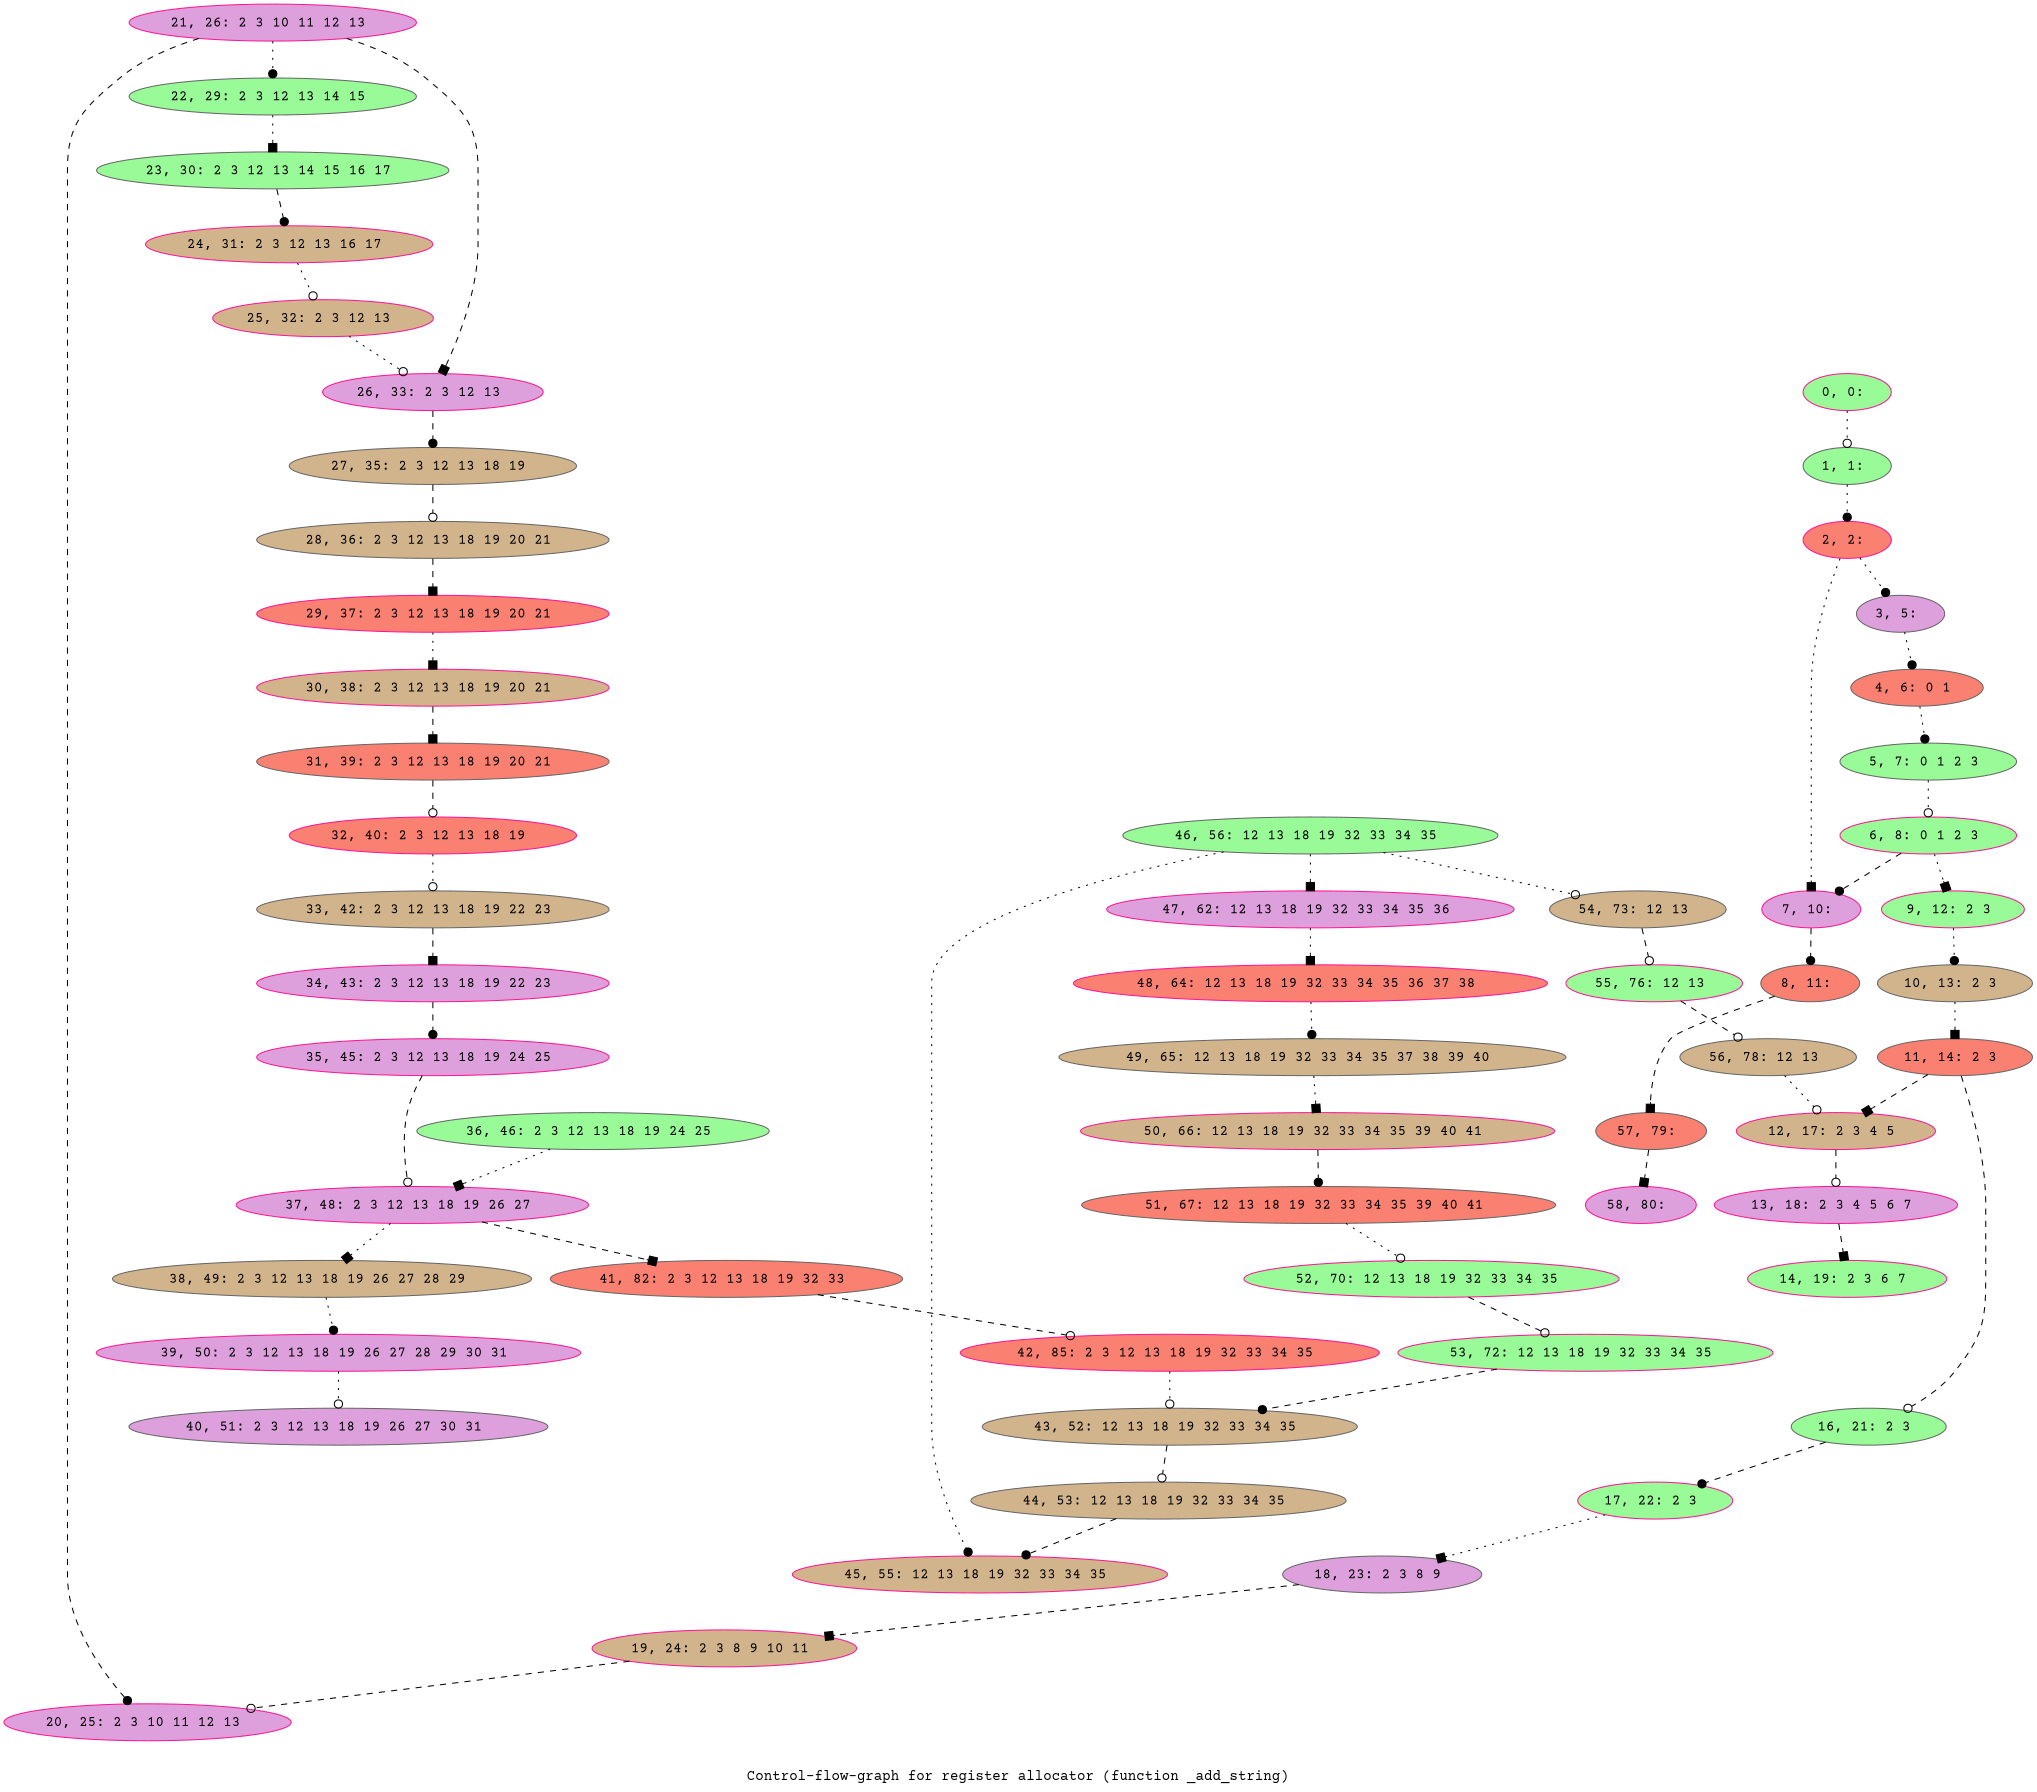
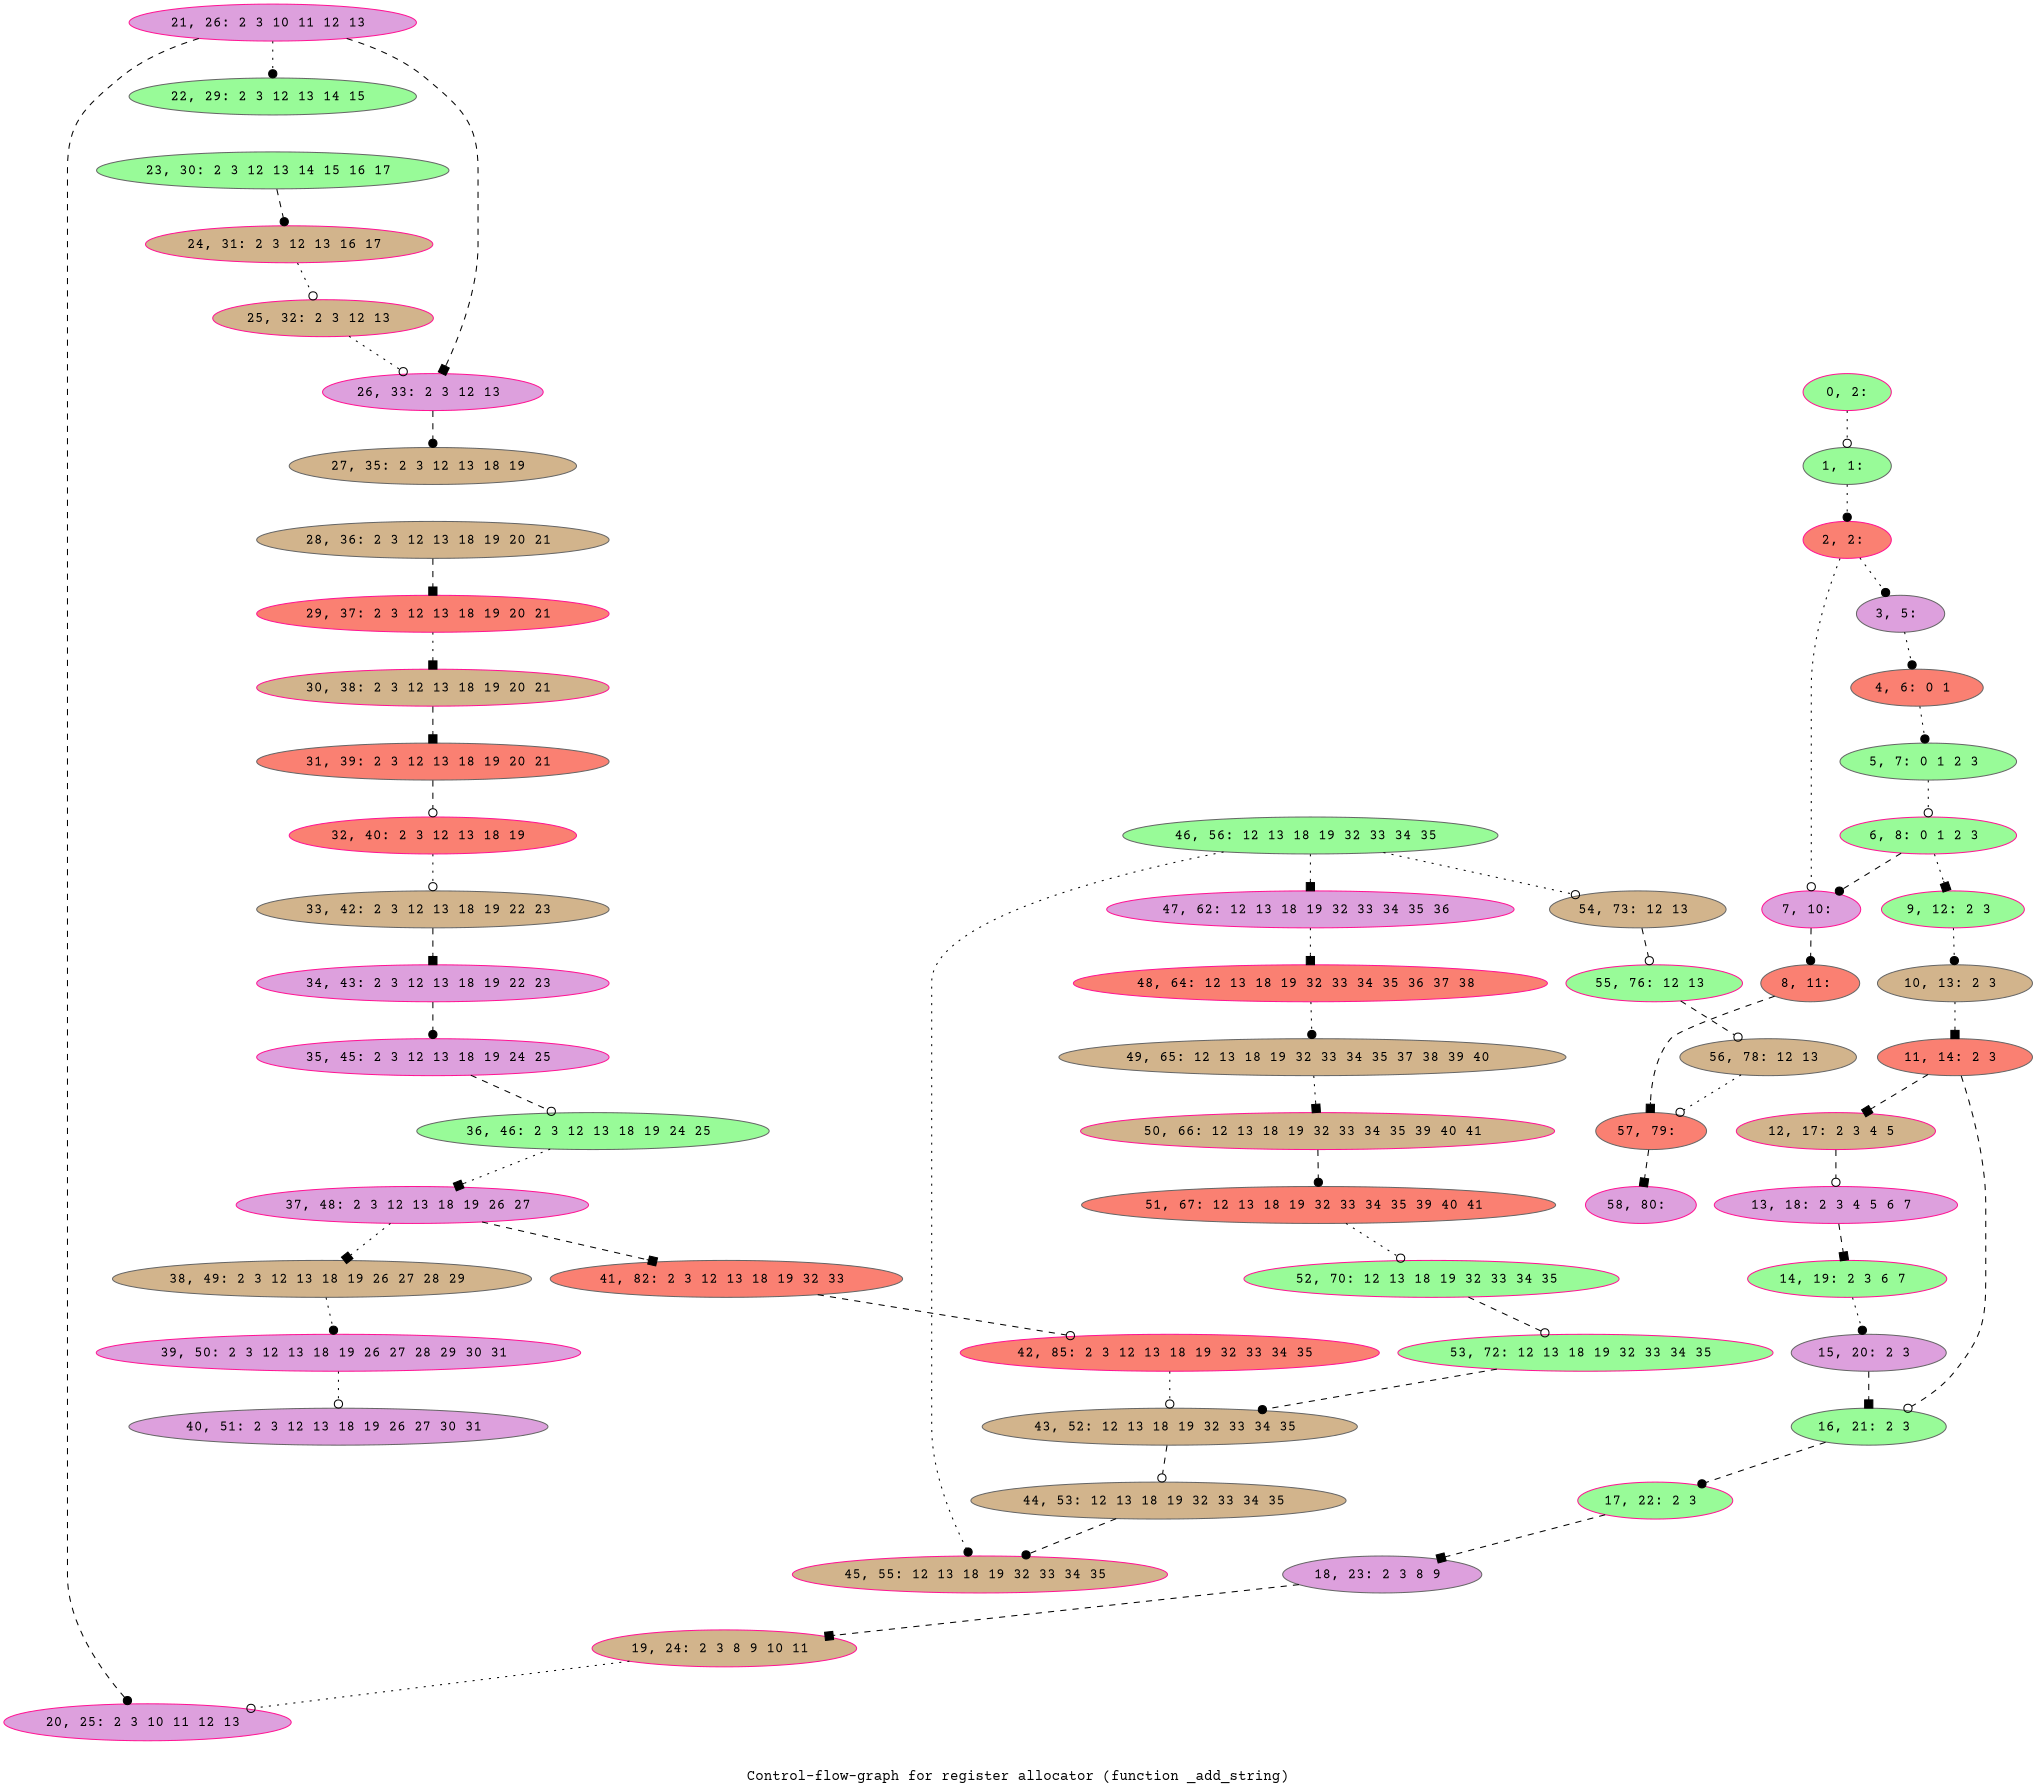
(273, 128) -> none
(1847, 392) -> (1847, 392)
(433, 499) -> none
(1811, 719) -> (1811, 719)
(1799, 1091) -> (1713, 1092)
(405, 1125) -> (509, 1092)
none -> (1869, 1353)
(1526, 1536) -> (1526, 1536)
(442, 1685) -> (442, 1685)
